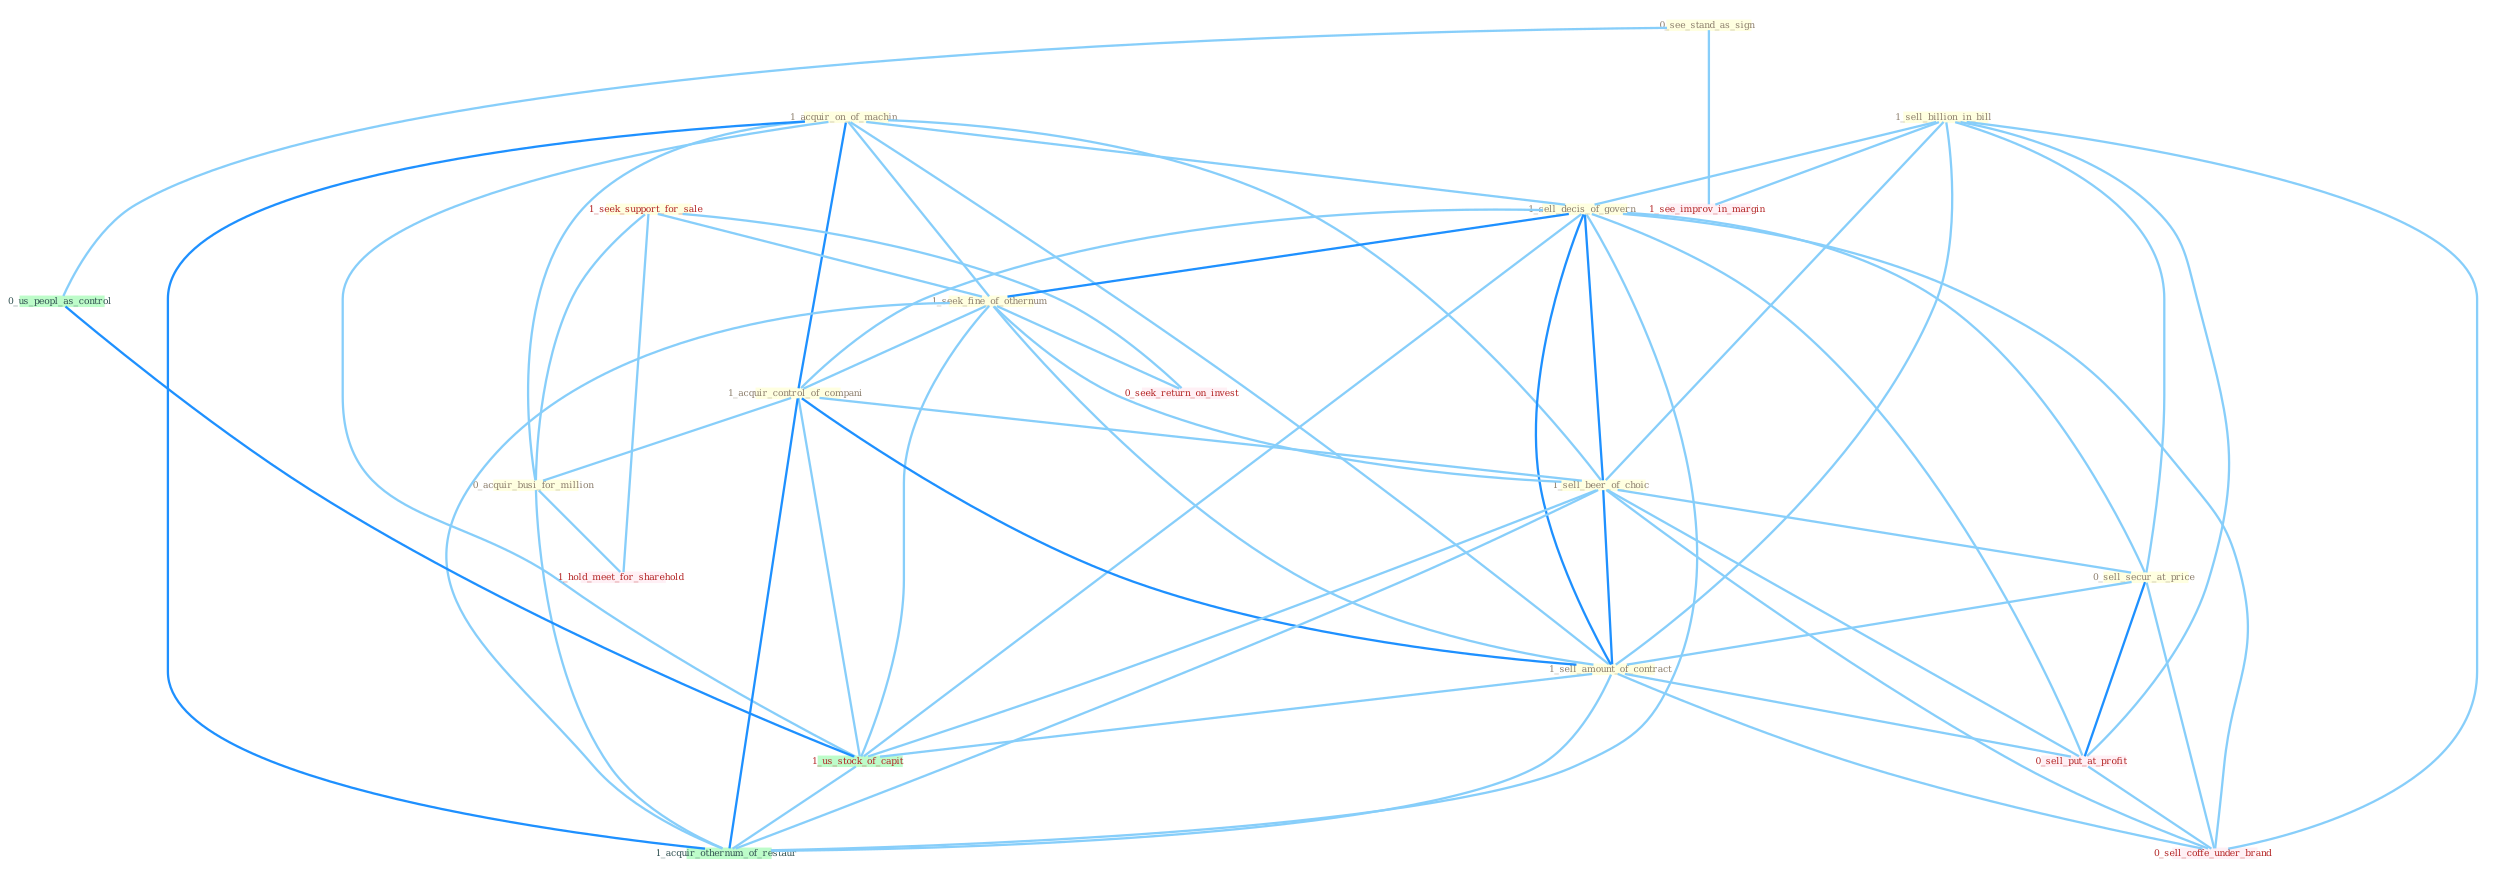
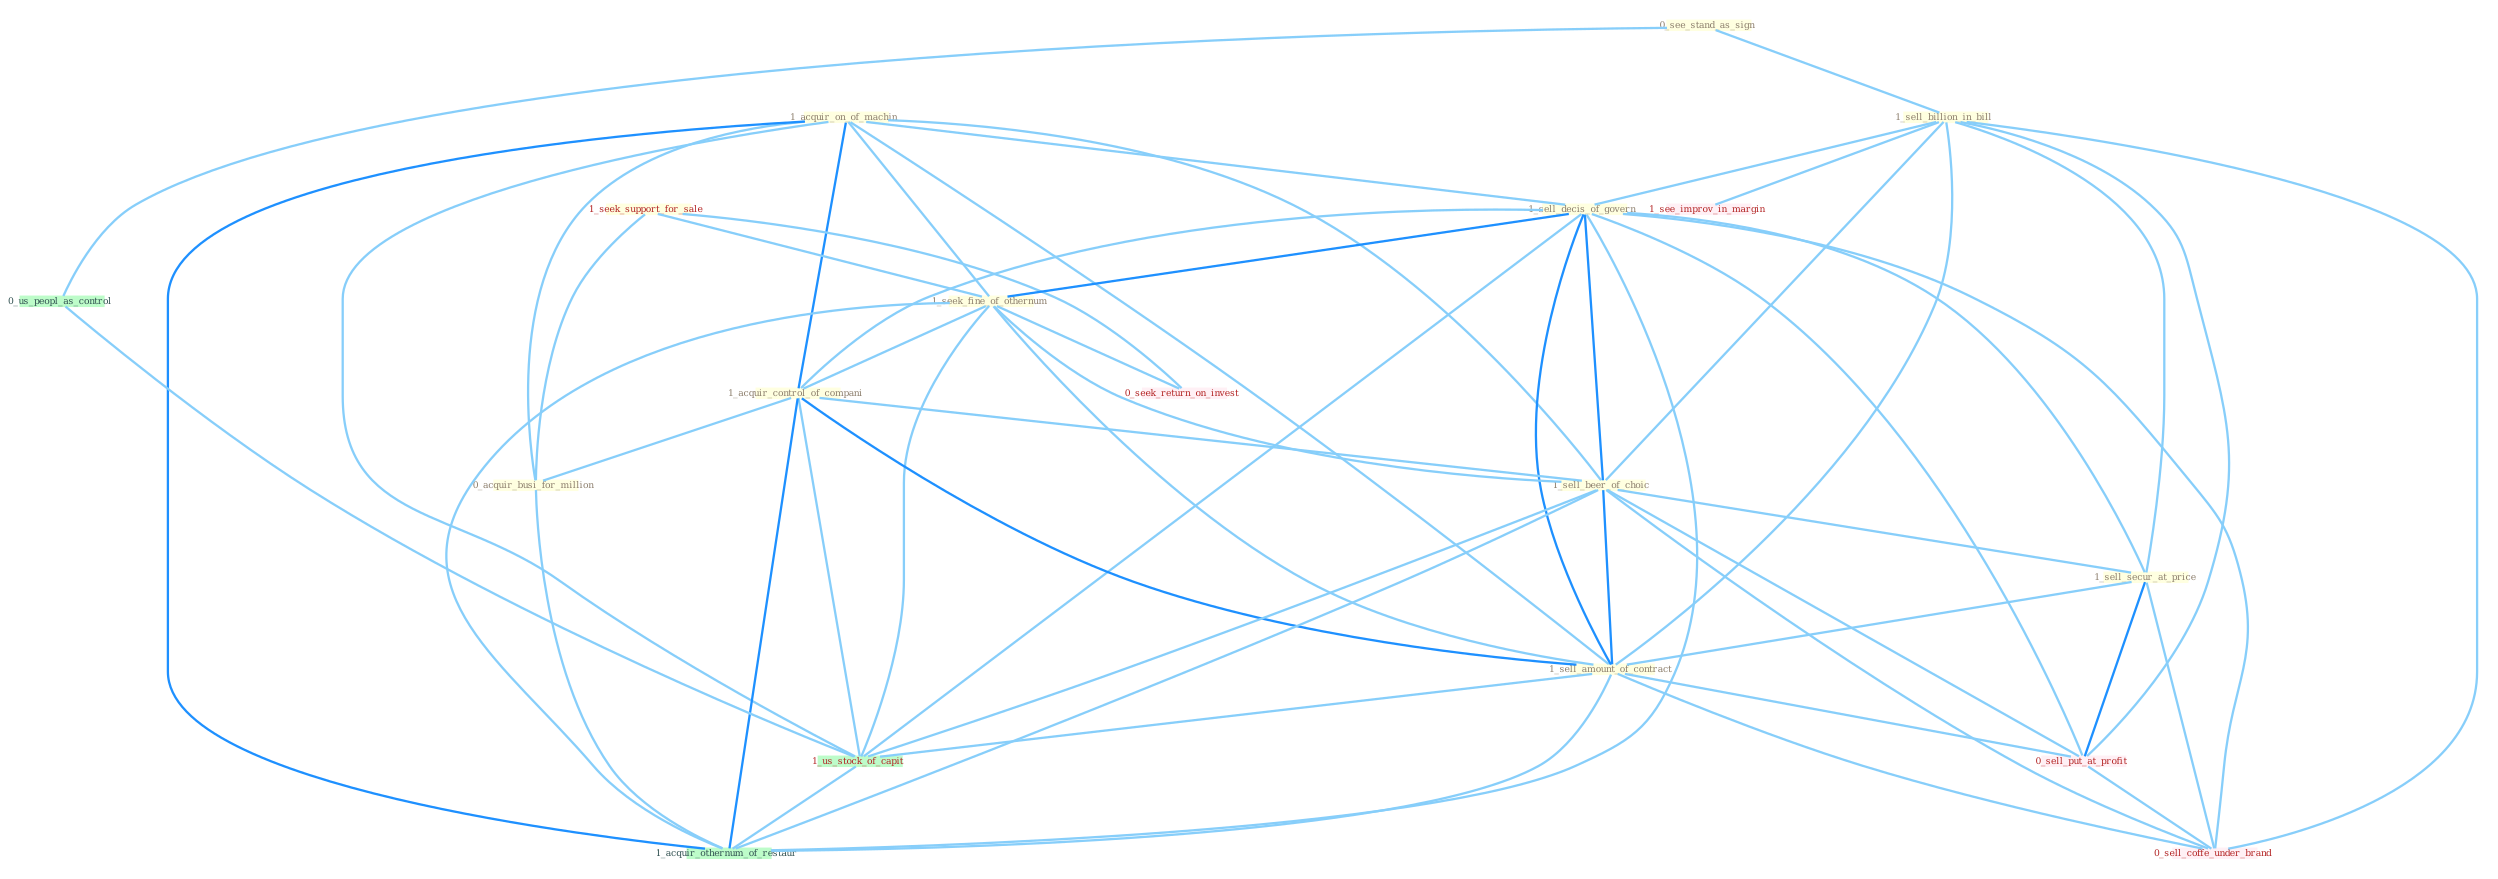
(1709, 117) -> (1828, 71)
(420, 554) -> (420, 554)
(623, 577) -> none
(2146, 577) -> (2146, 577)
